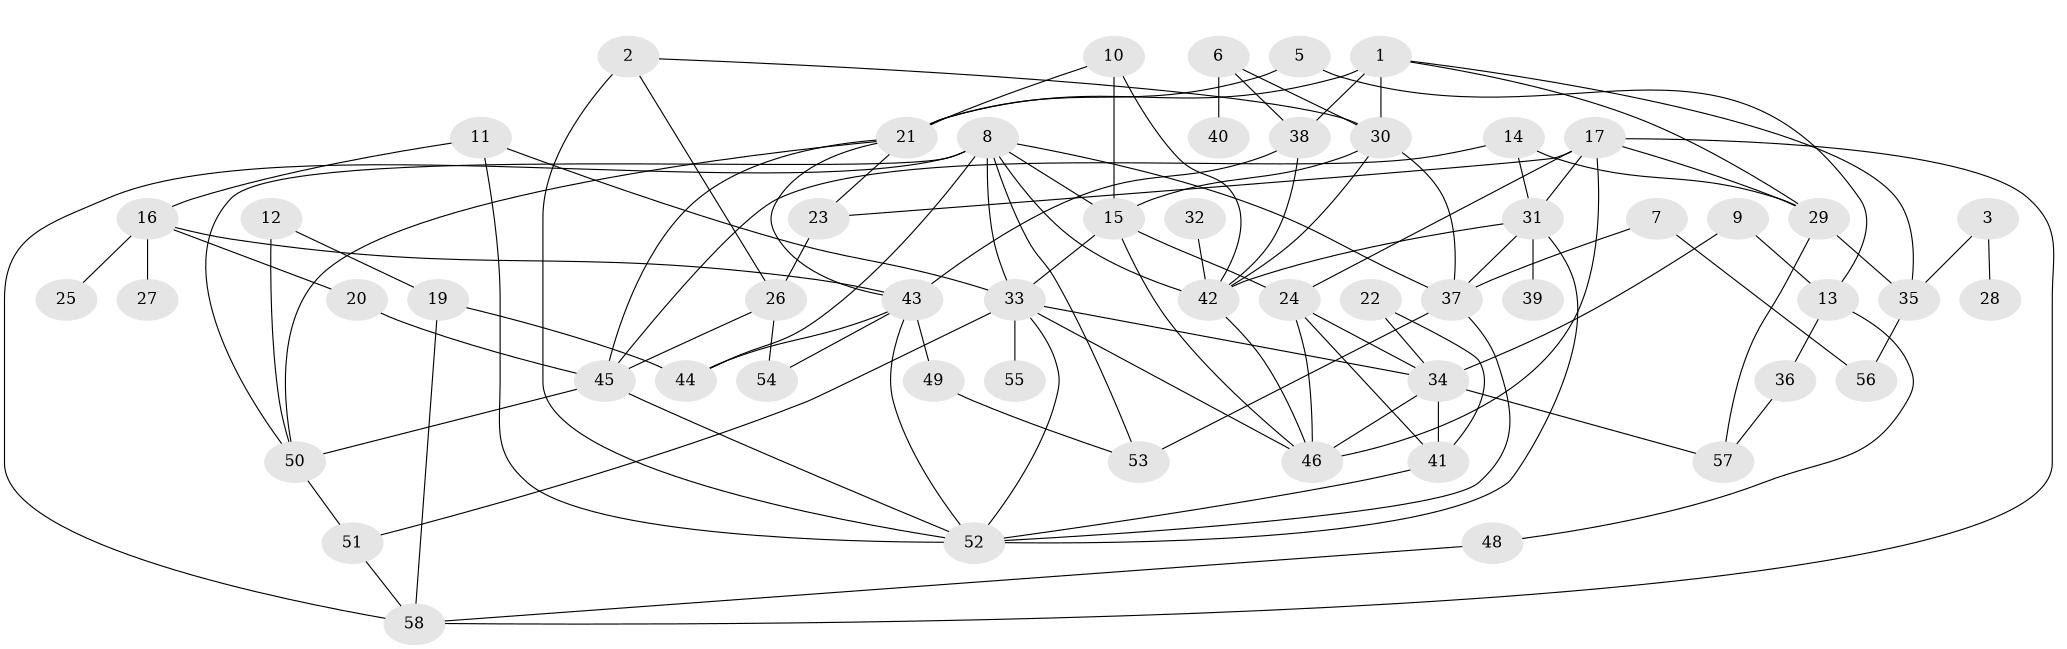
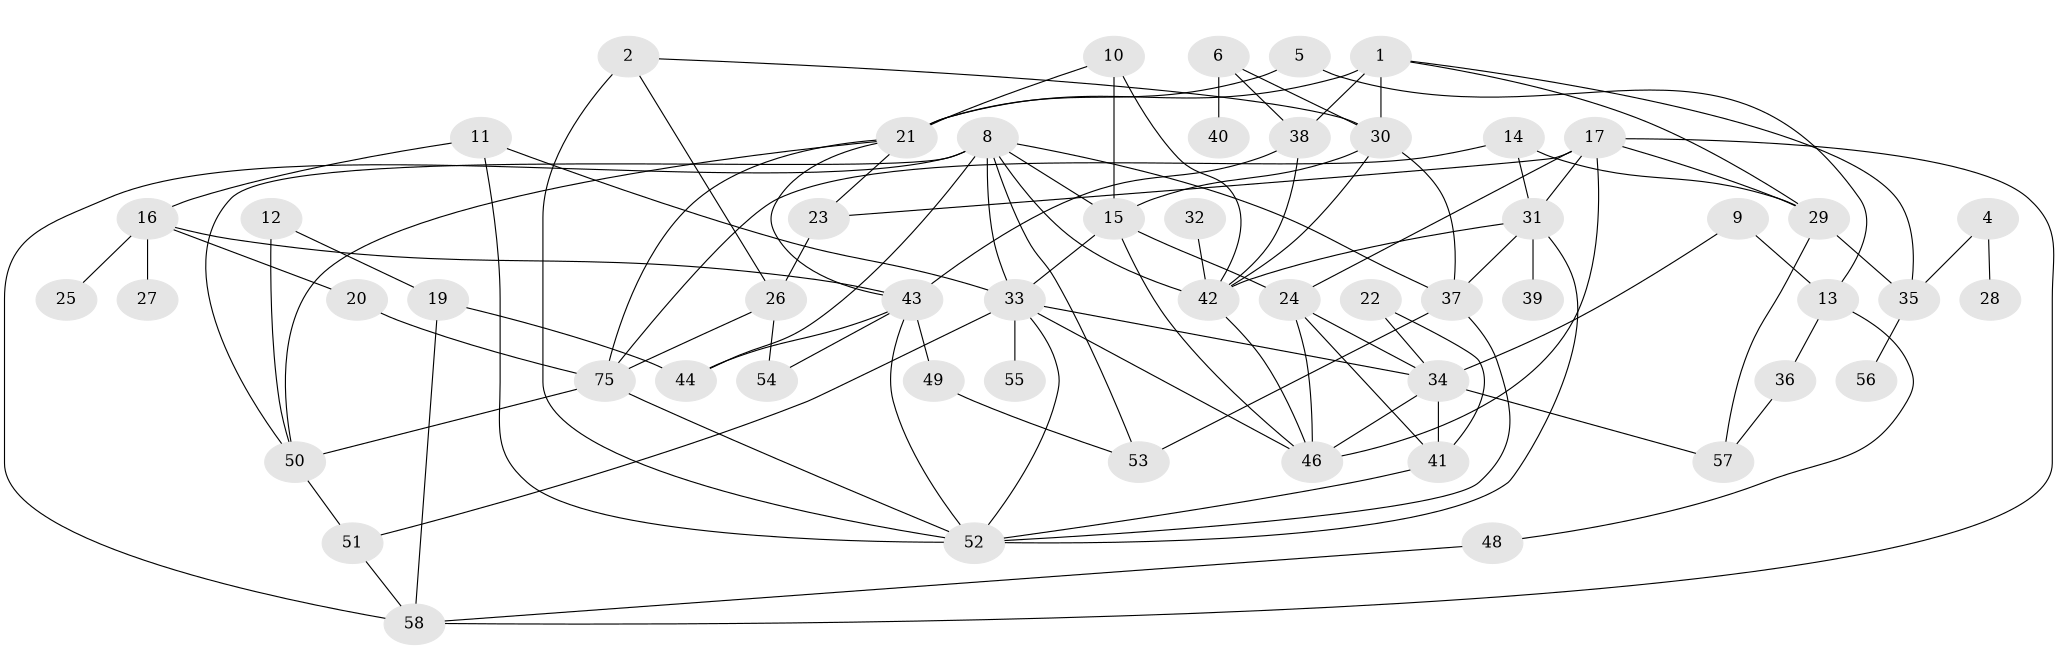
(1657, 219) -> none
(1988, 219) -> (1988, 219)
(605, 381) -> (605, 381)
